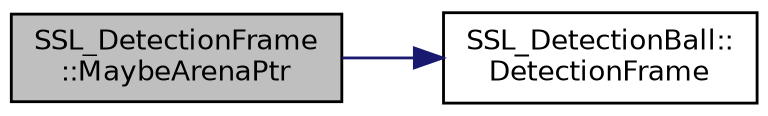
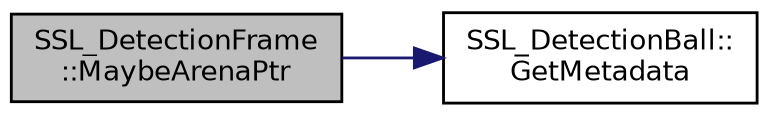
(600, 58) -> (600, 58)
